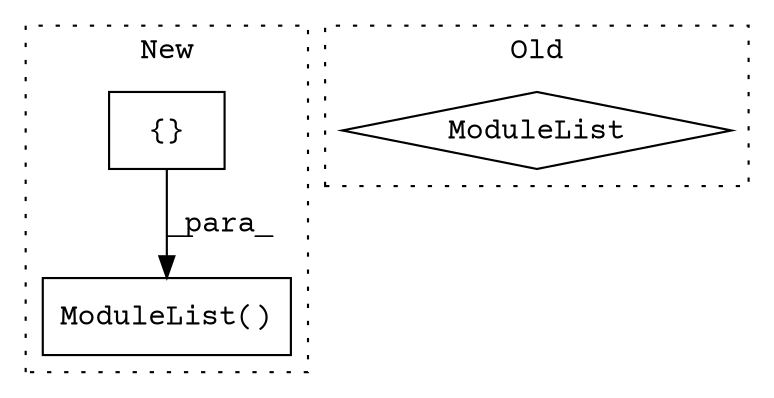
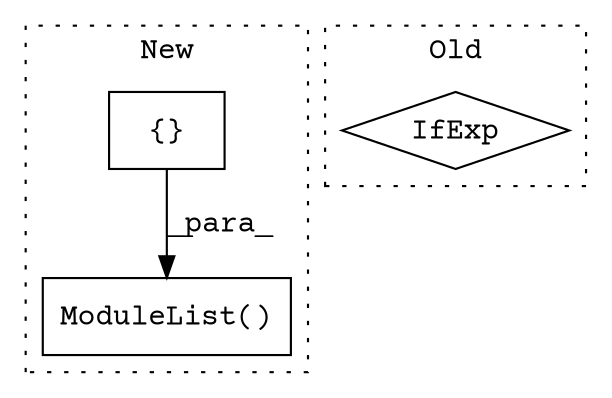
(537, 130) -> (456, 130)
